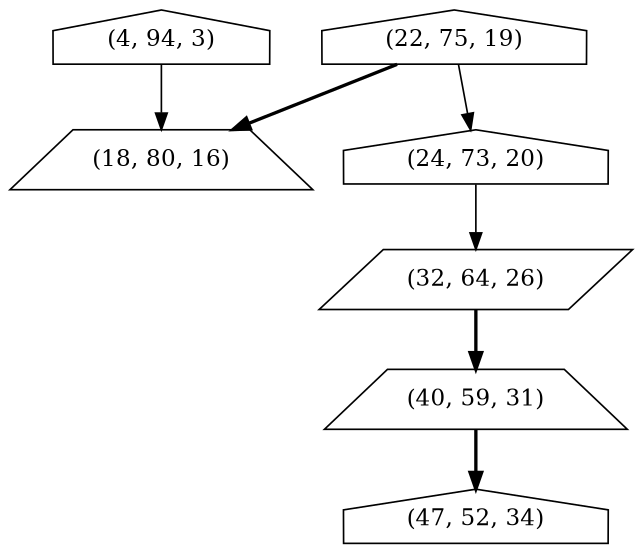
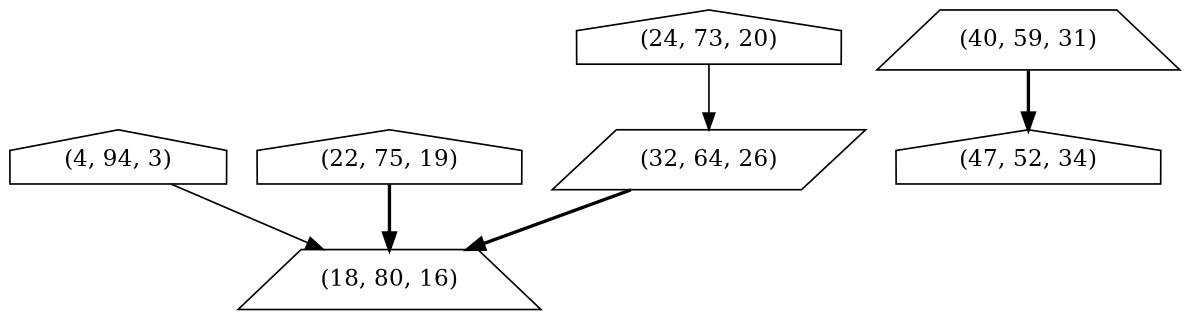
(463, 89) -> none
(476, 331) -> (557, 217)
